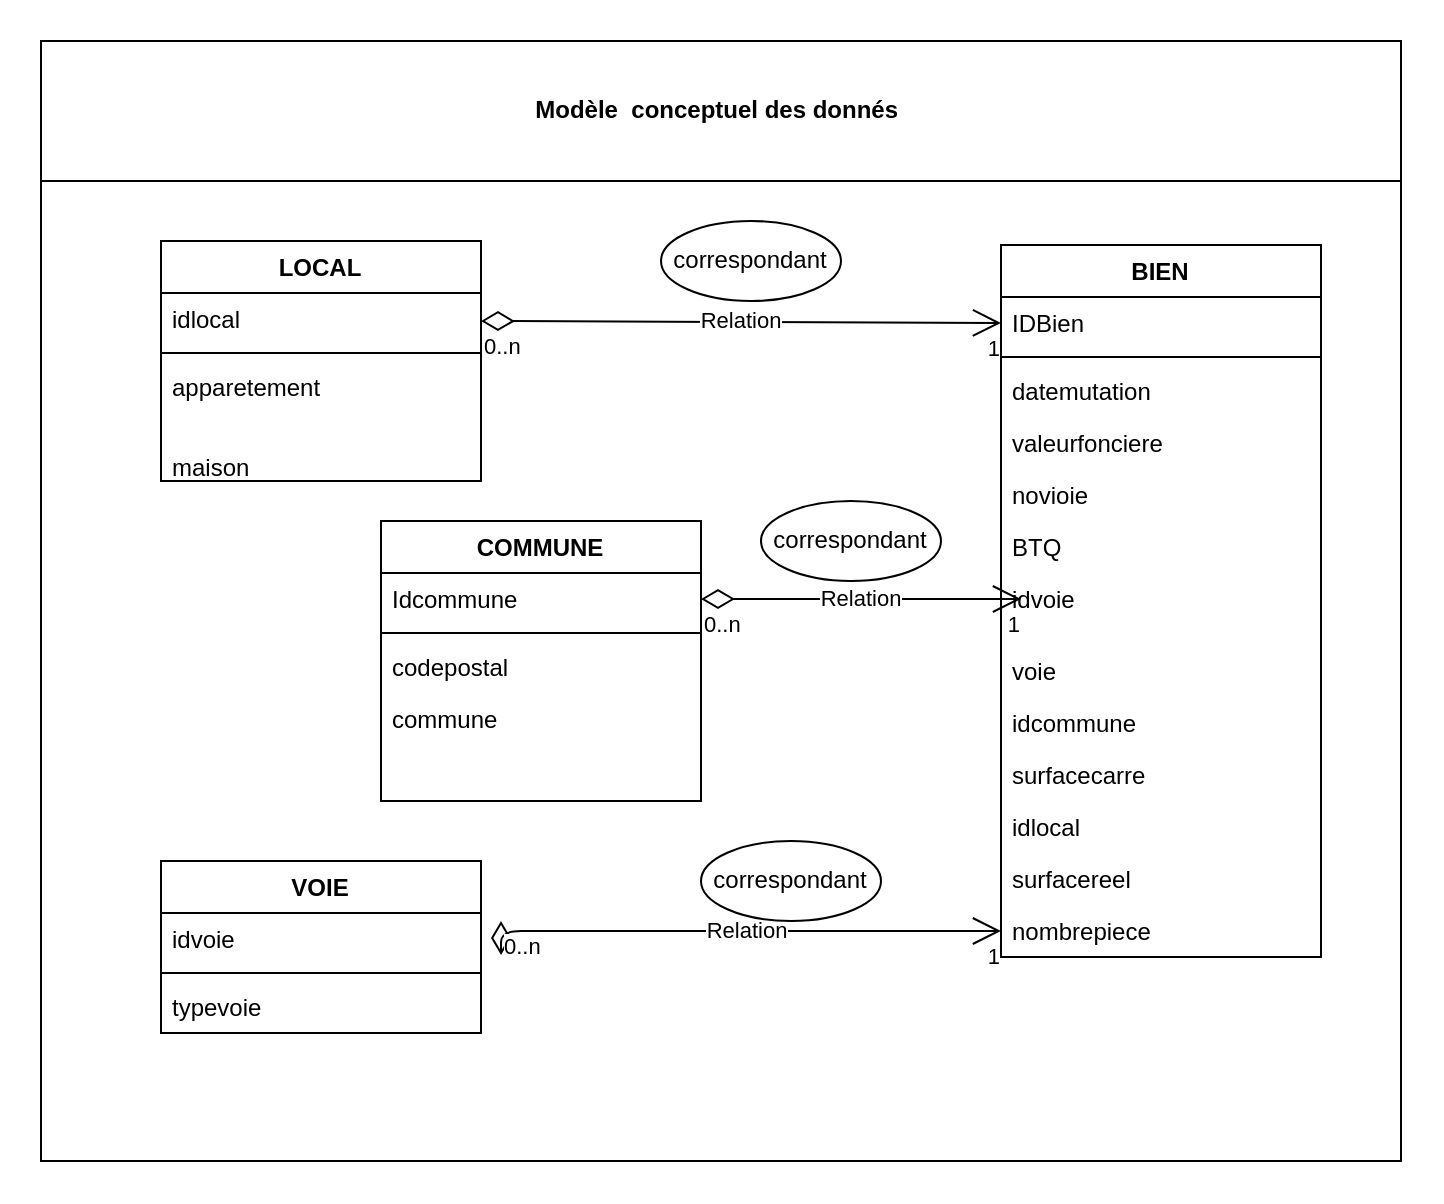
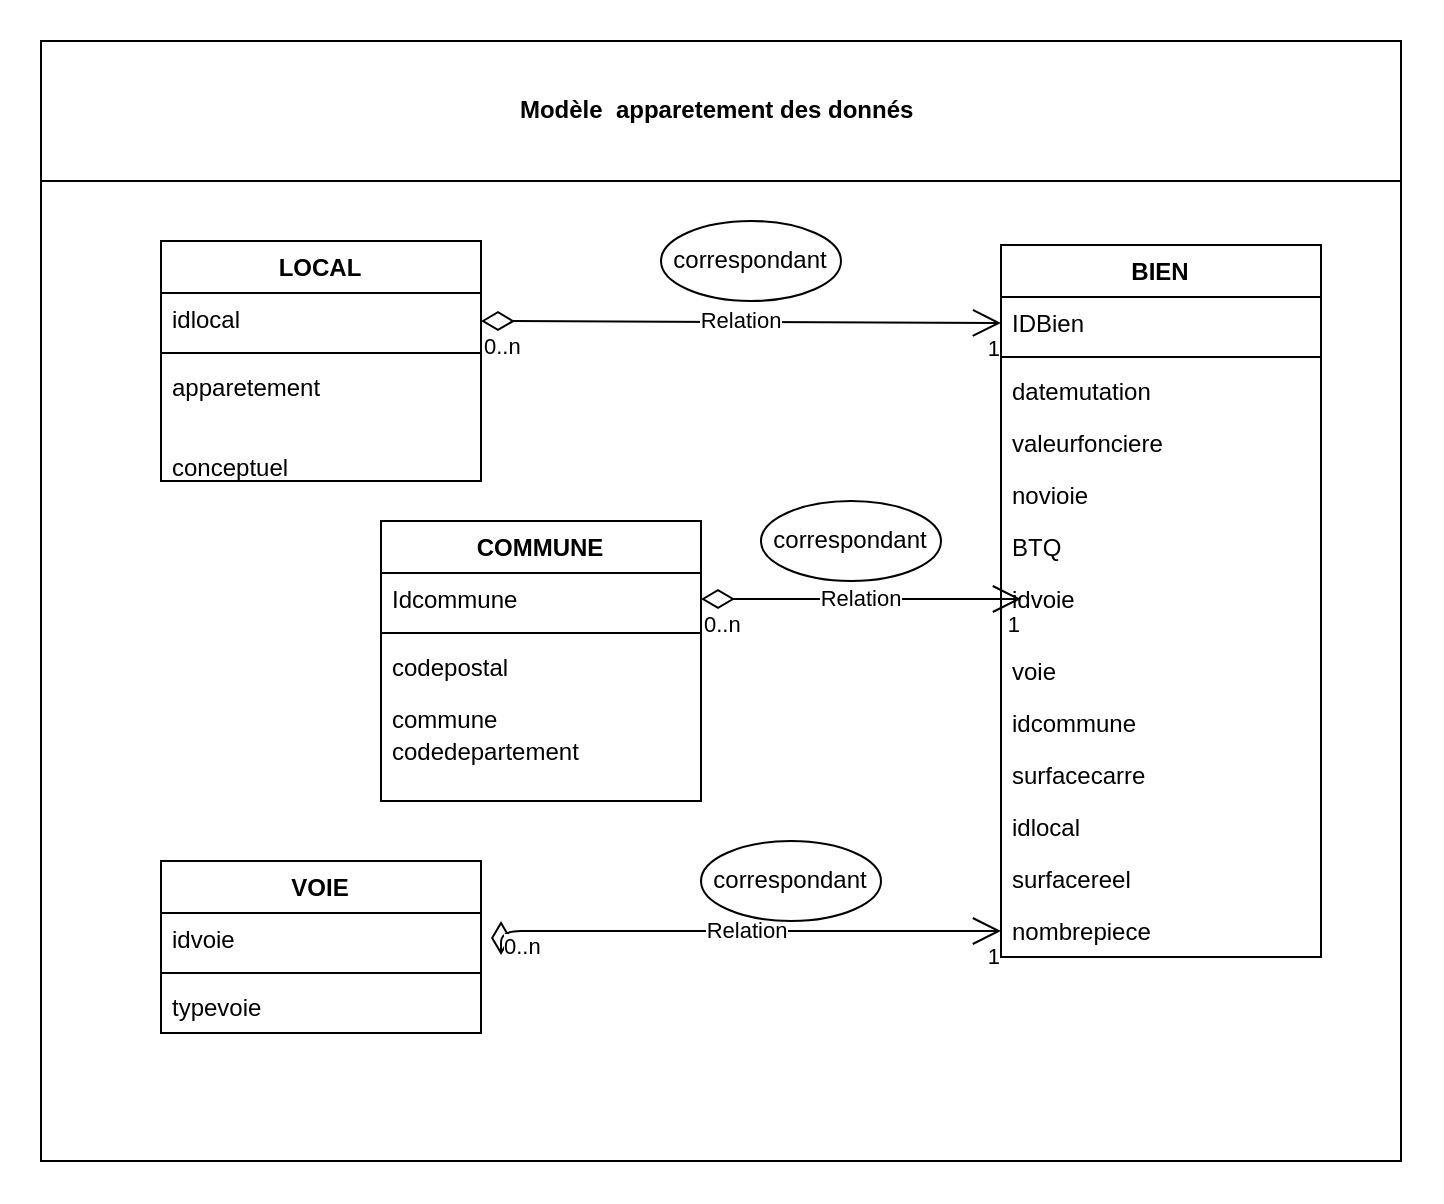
(721, 111) -> (721, 111)
(209, 468) -> (236, 468)
none -> (541, 751)
